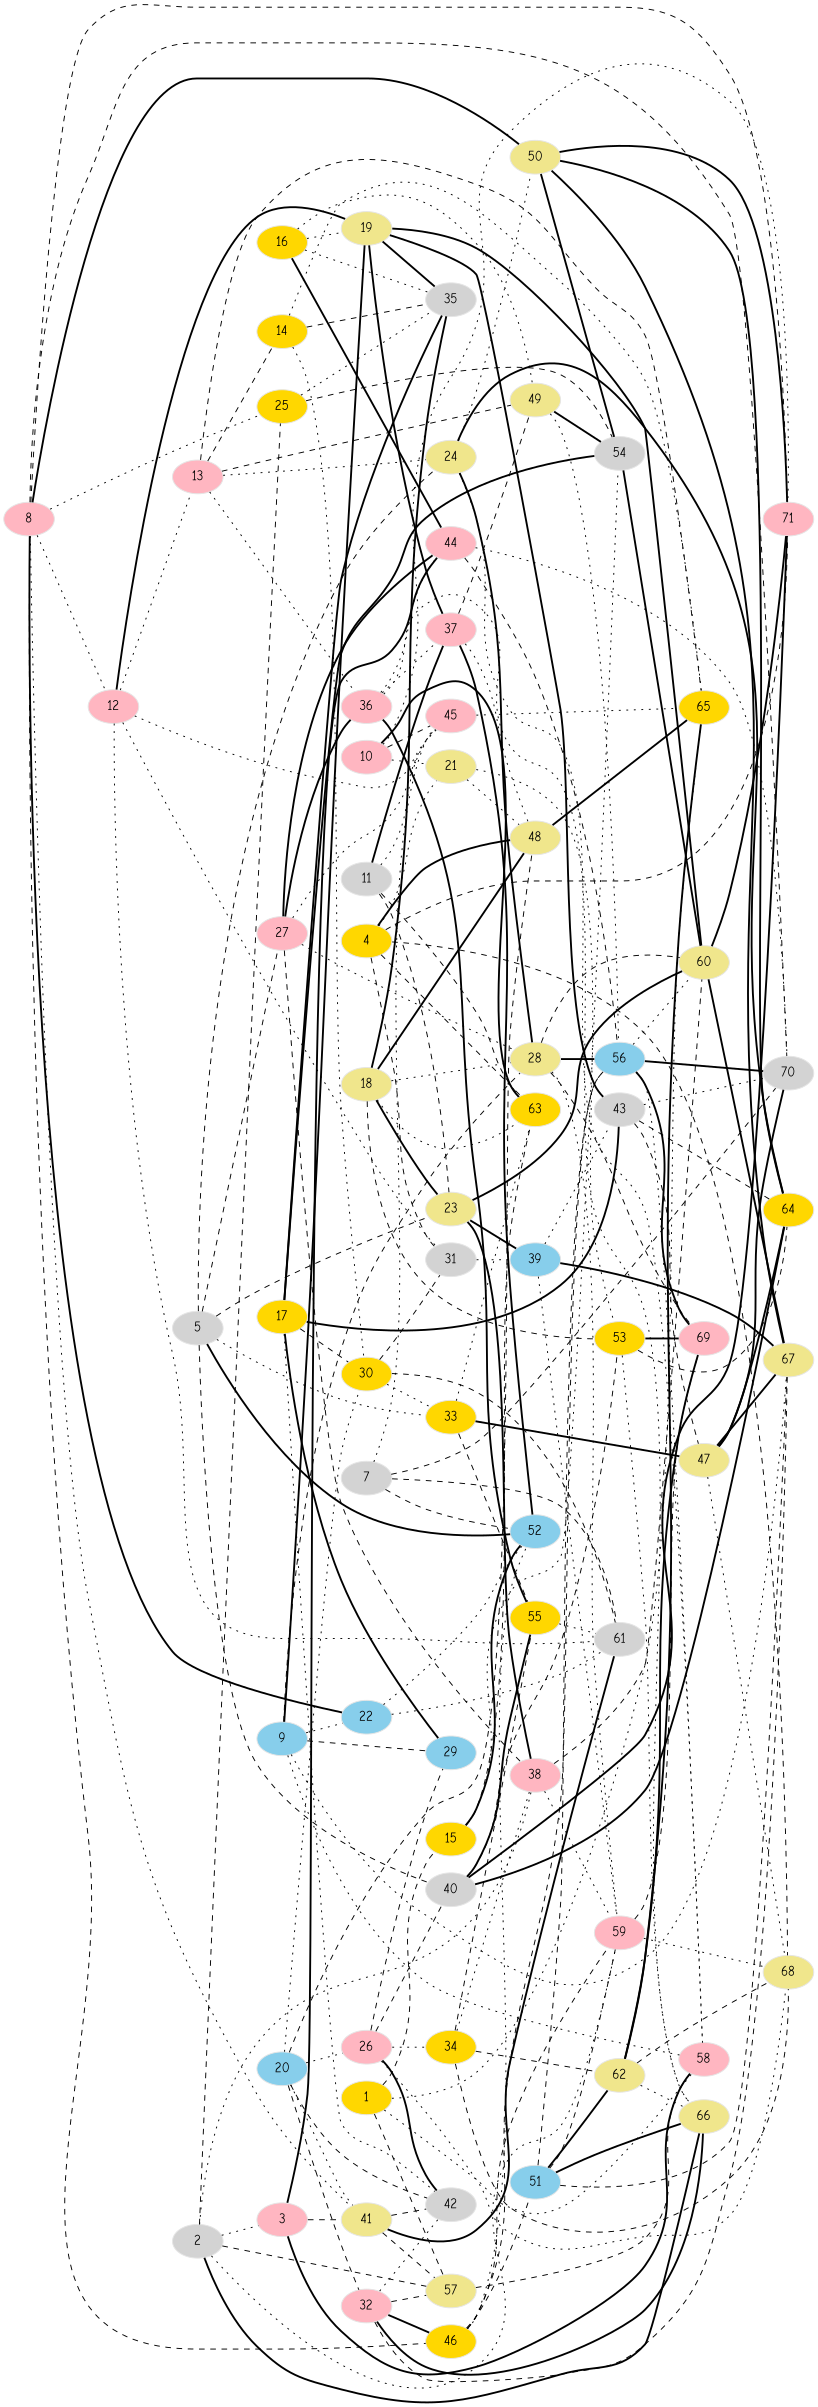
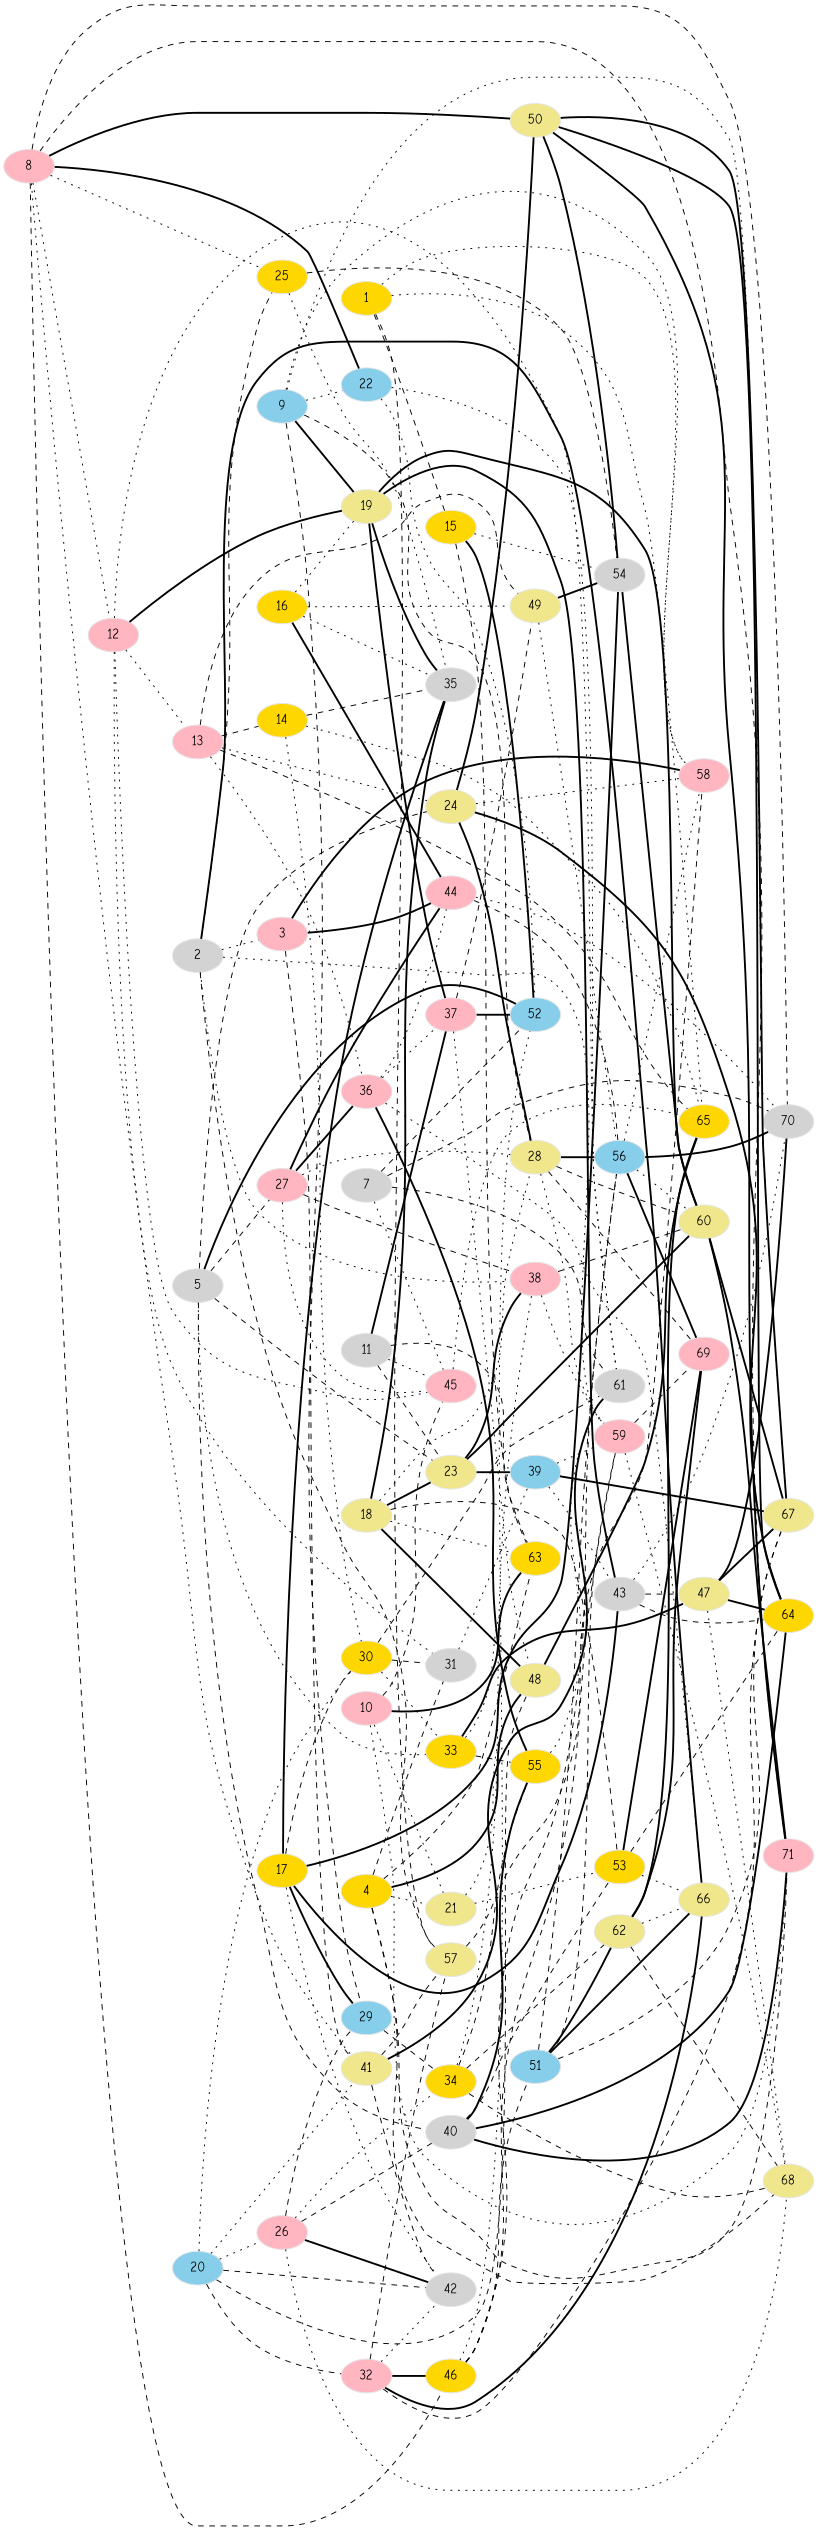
(499, 309) -> (507, 482)
none -> (413, 2053)
